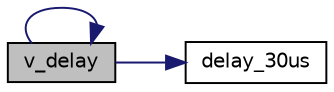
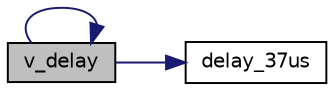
(256, 63) -> (256, 63)
